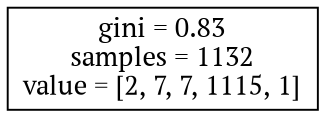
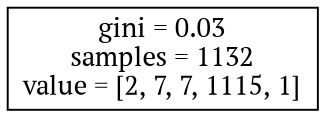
(163, 59) -> (163, 59)
